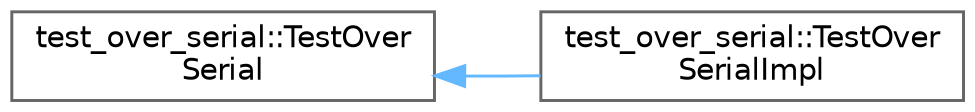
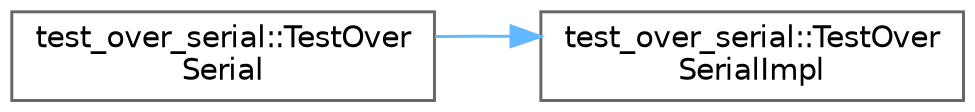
(503, 76) -> (473, 36)
